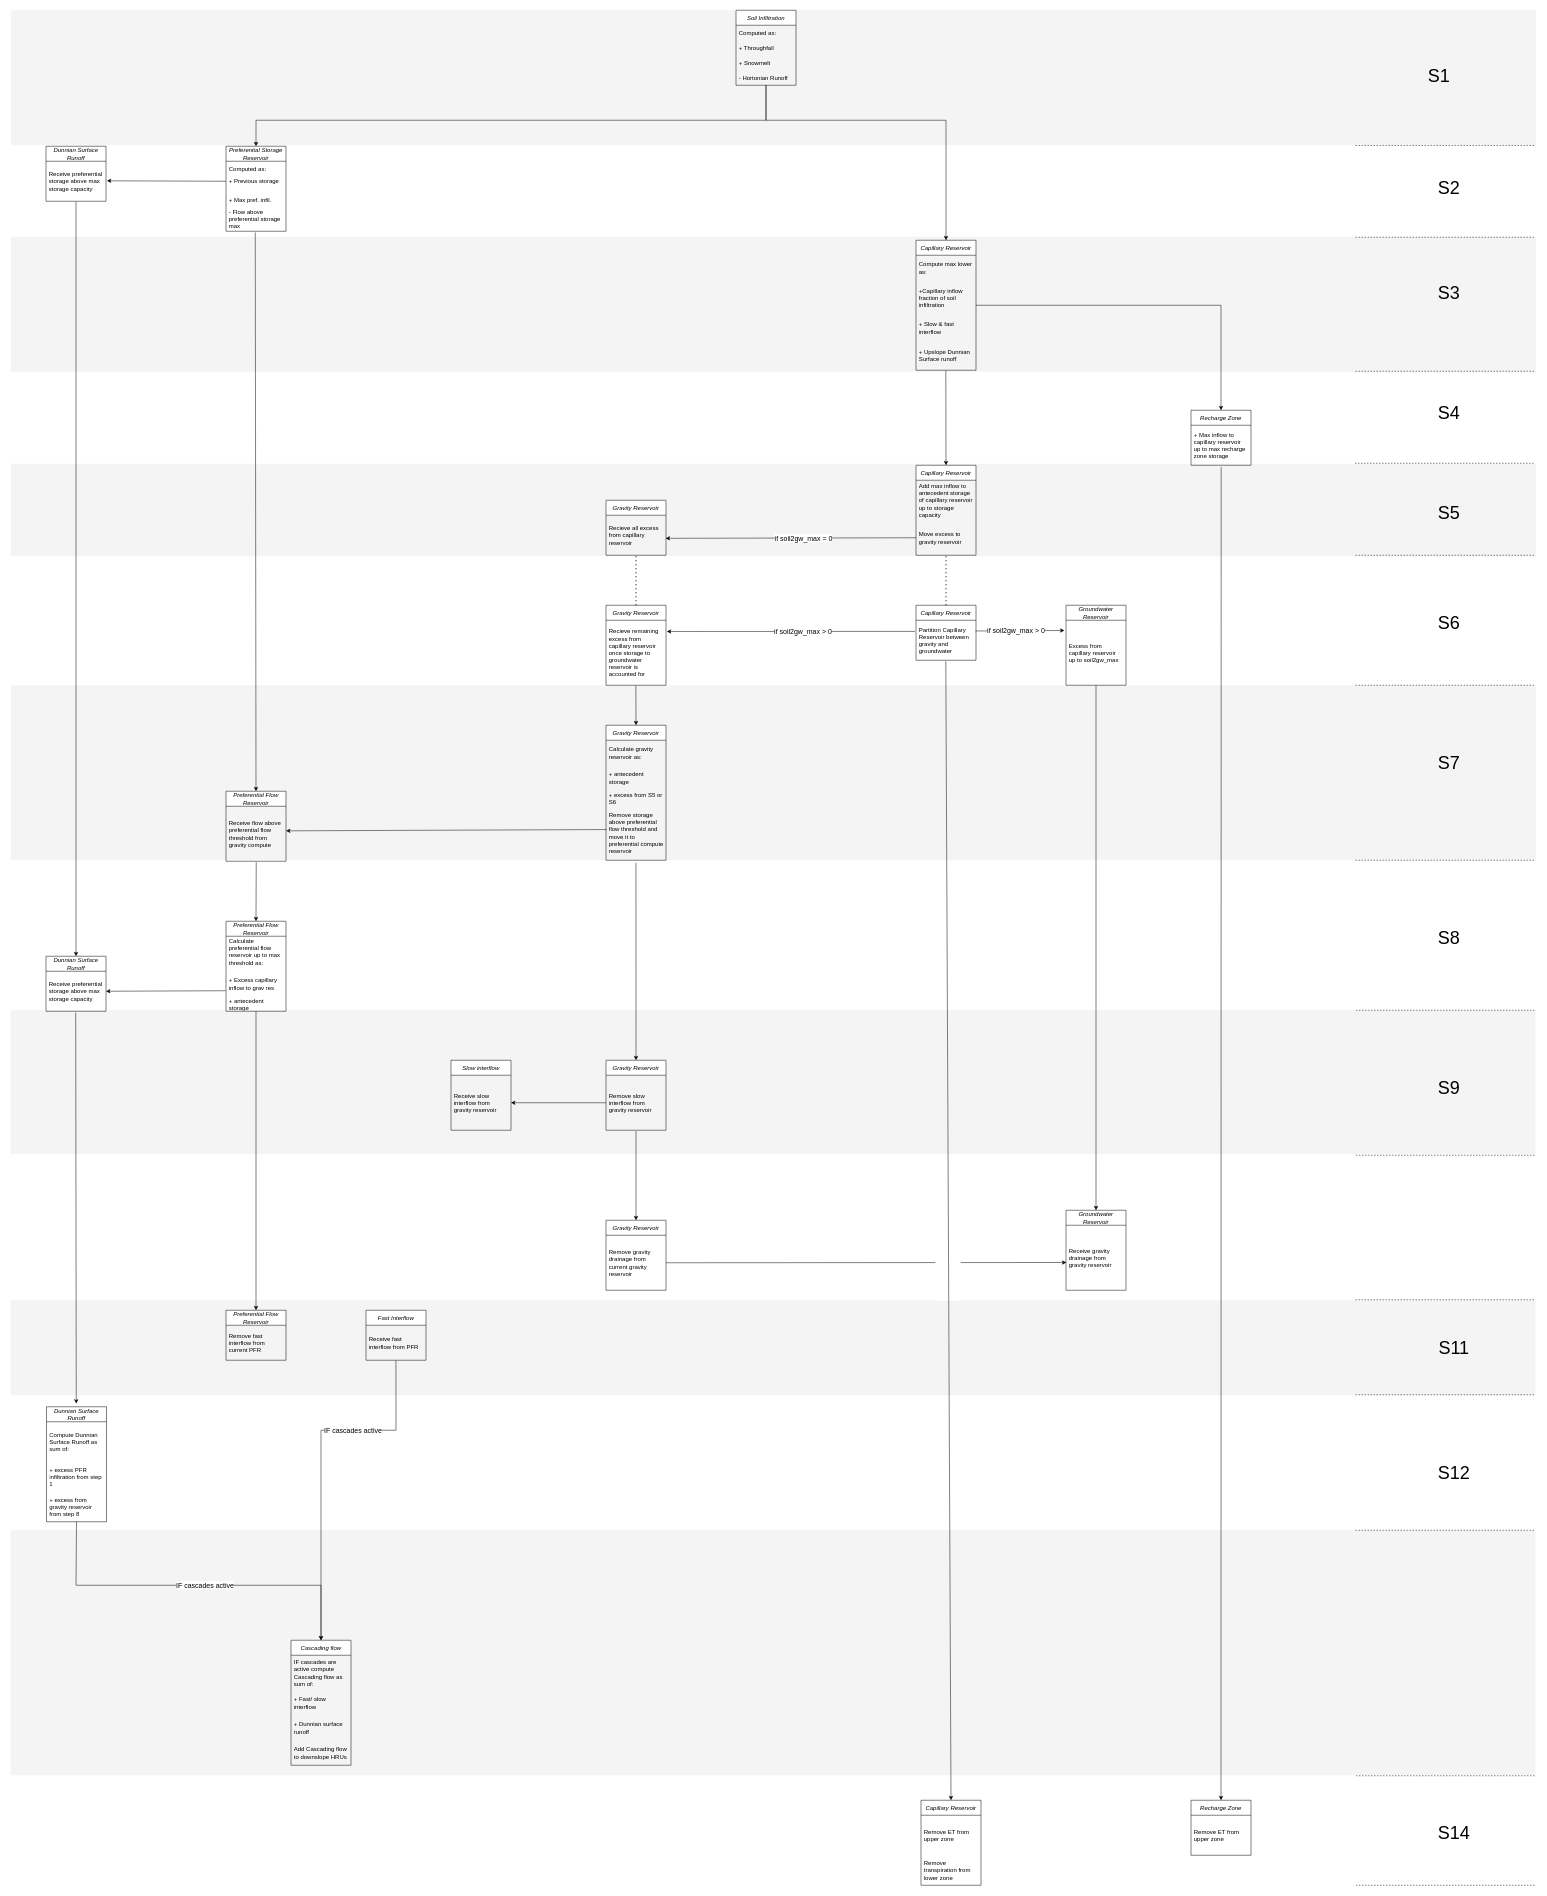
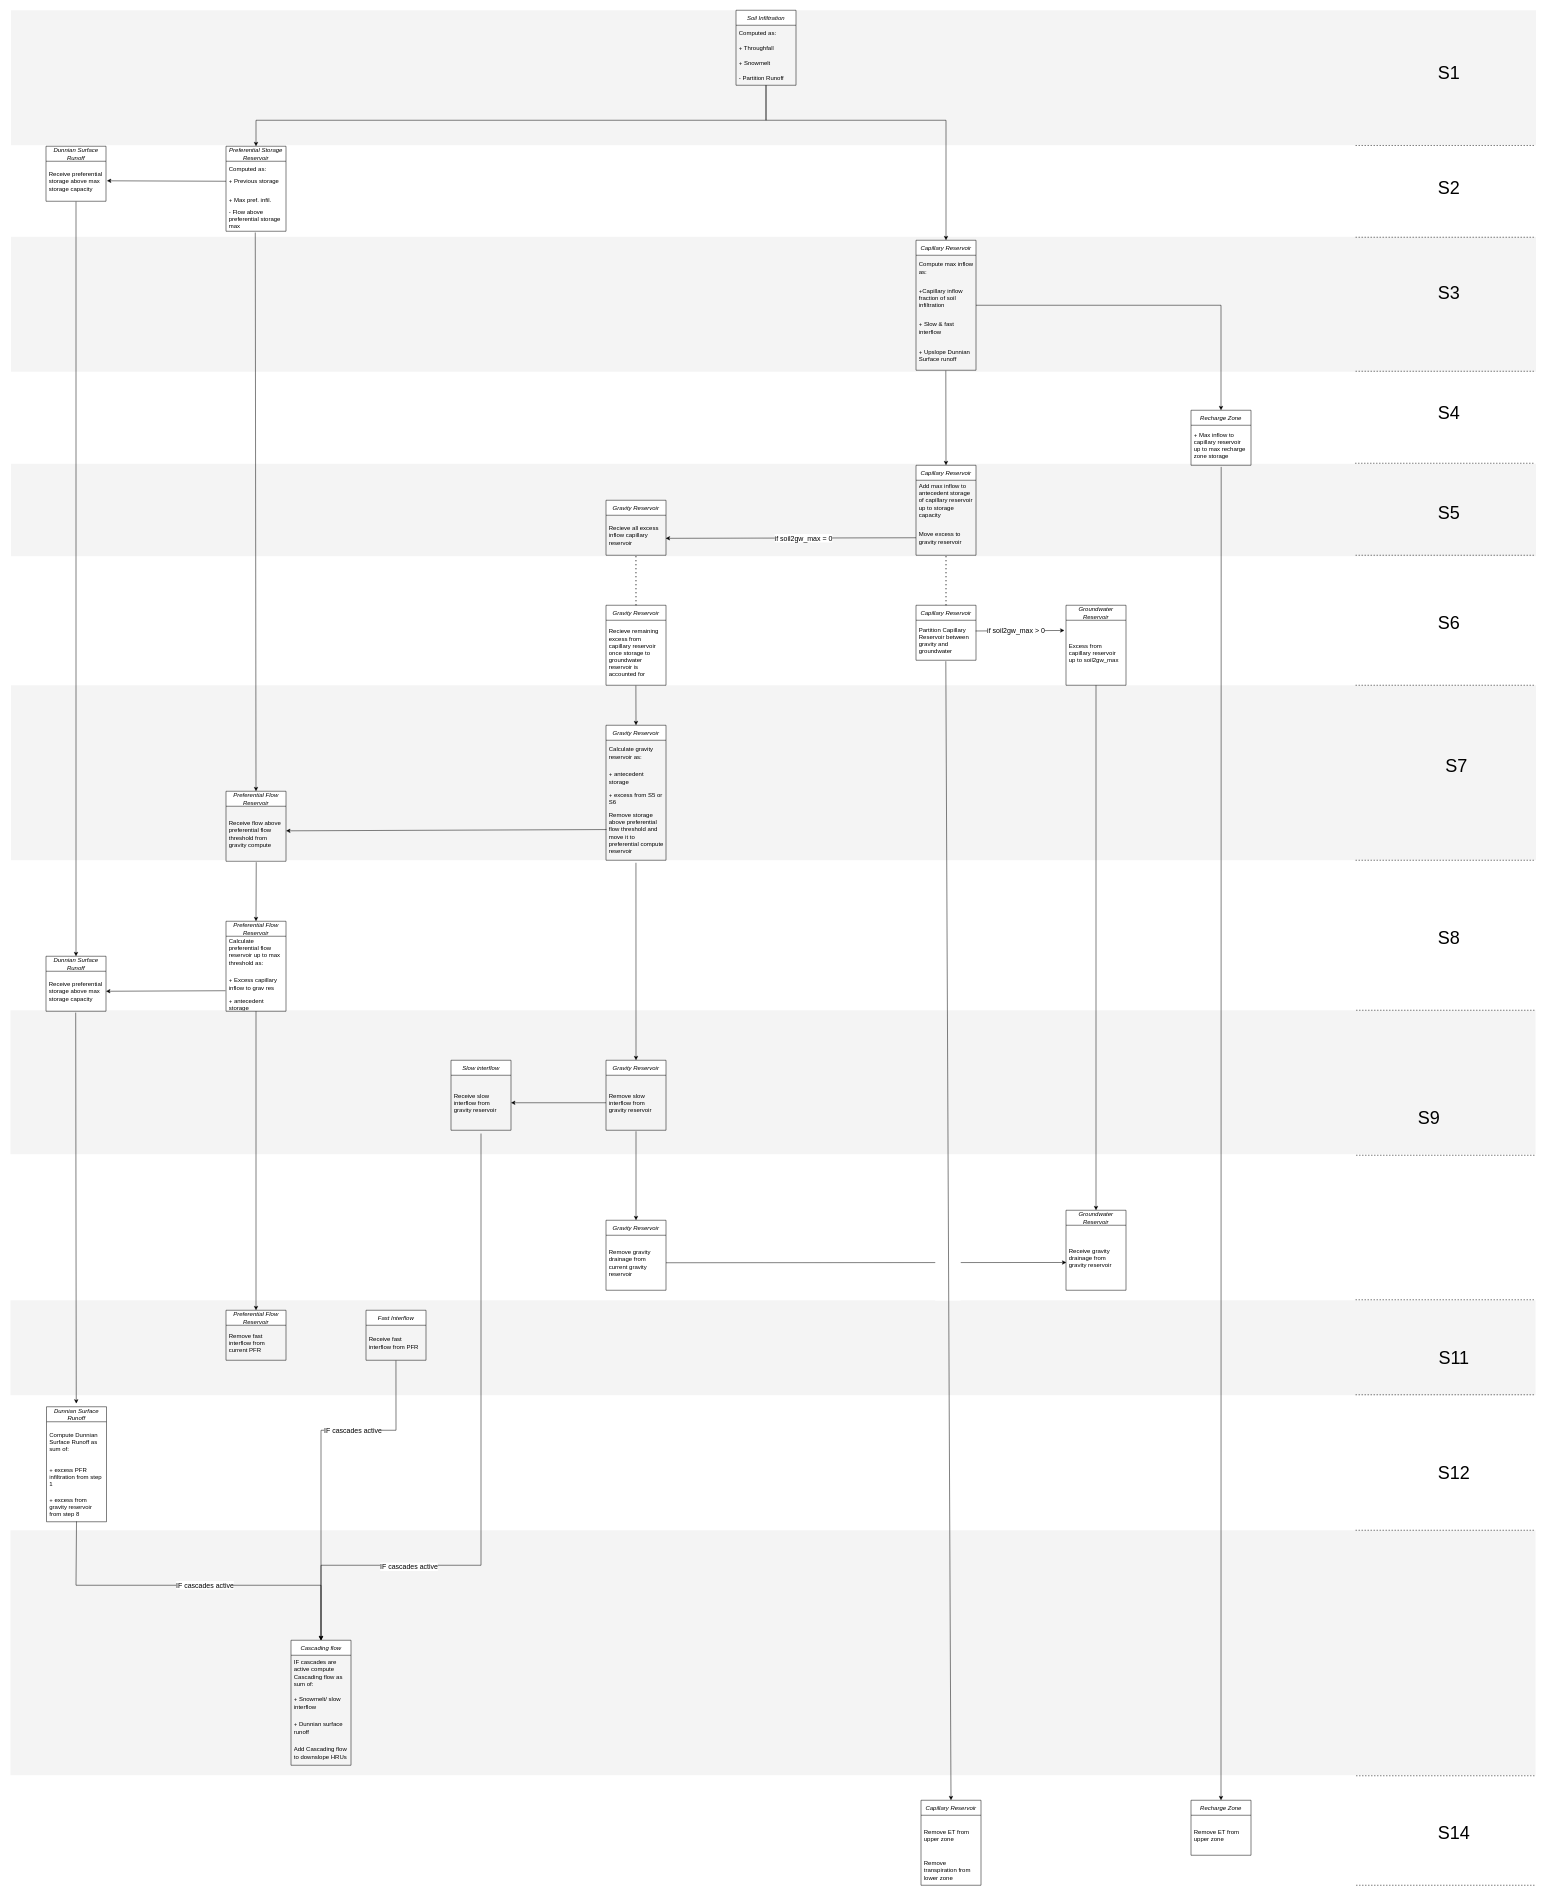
(1439, 75) -> (1449, 73)
(766, 78) -> (766, 78)
(946, 268) -> (946, 268)
(636, 535) -> (636, 535)
(803, 631) -> none
(1449, 763) -> (1456, 765)
(1449, 1088) -> (1429, 1118)
(1454, 1348) -> (1454, 1358)
none -> (403, 1565)
(321, 1703) -> (321, 1703)
